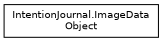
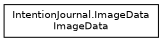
(81, 21) -> (81, 21)
